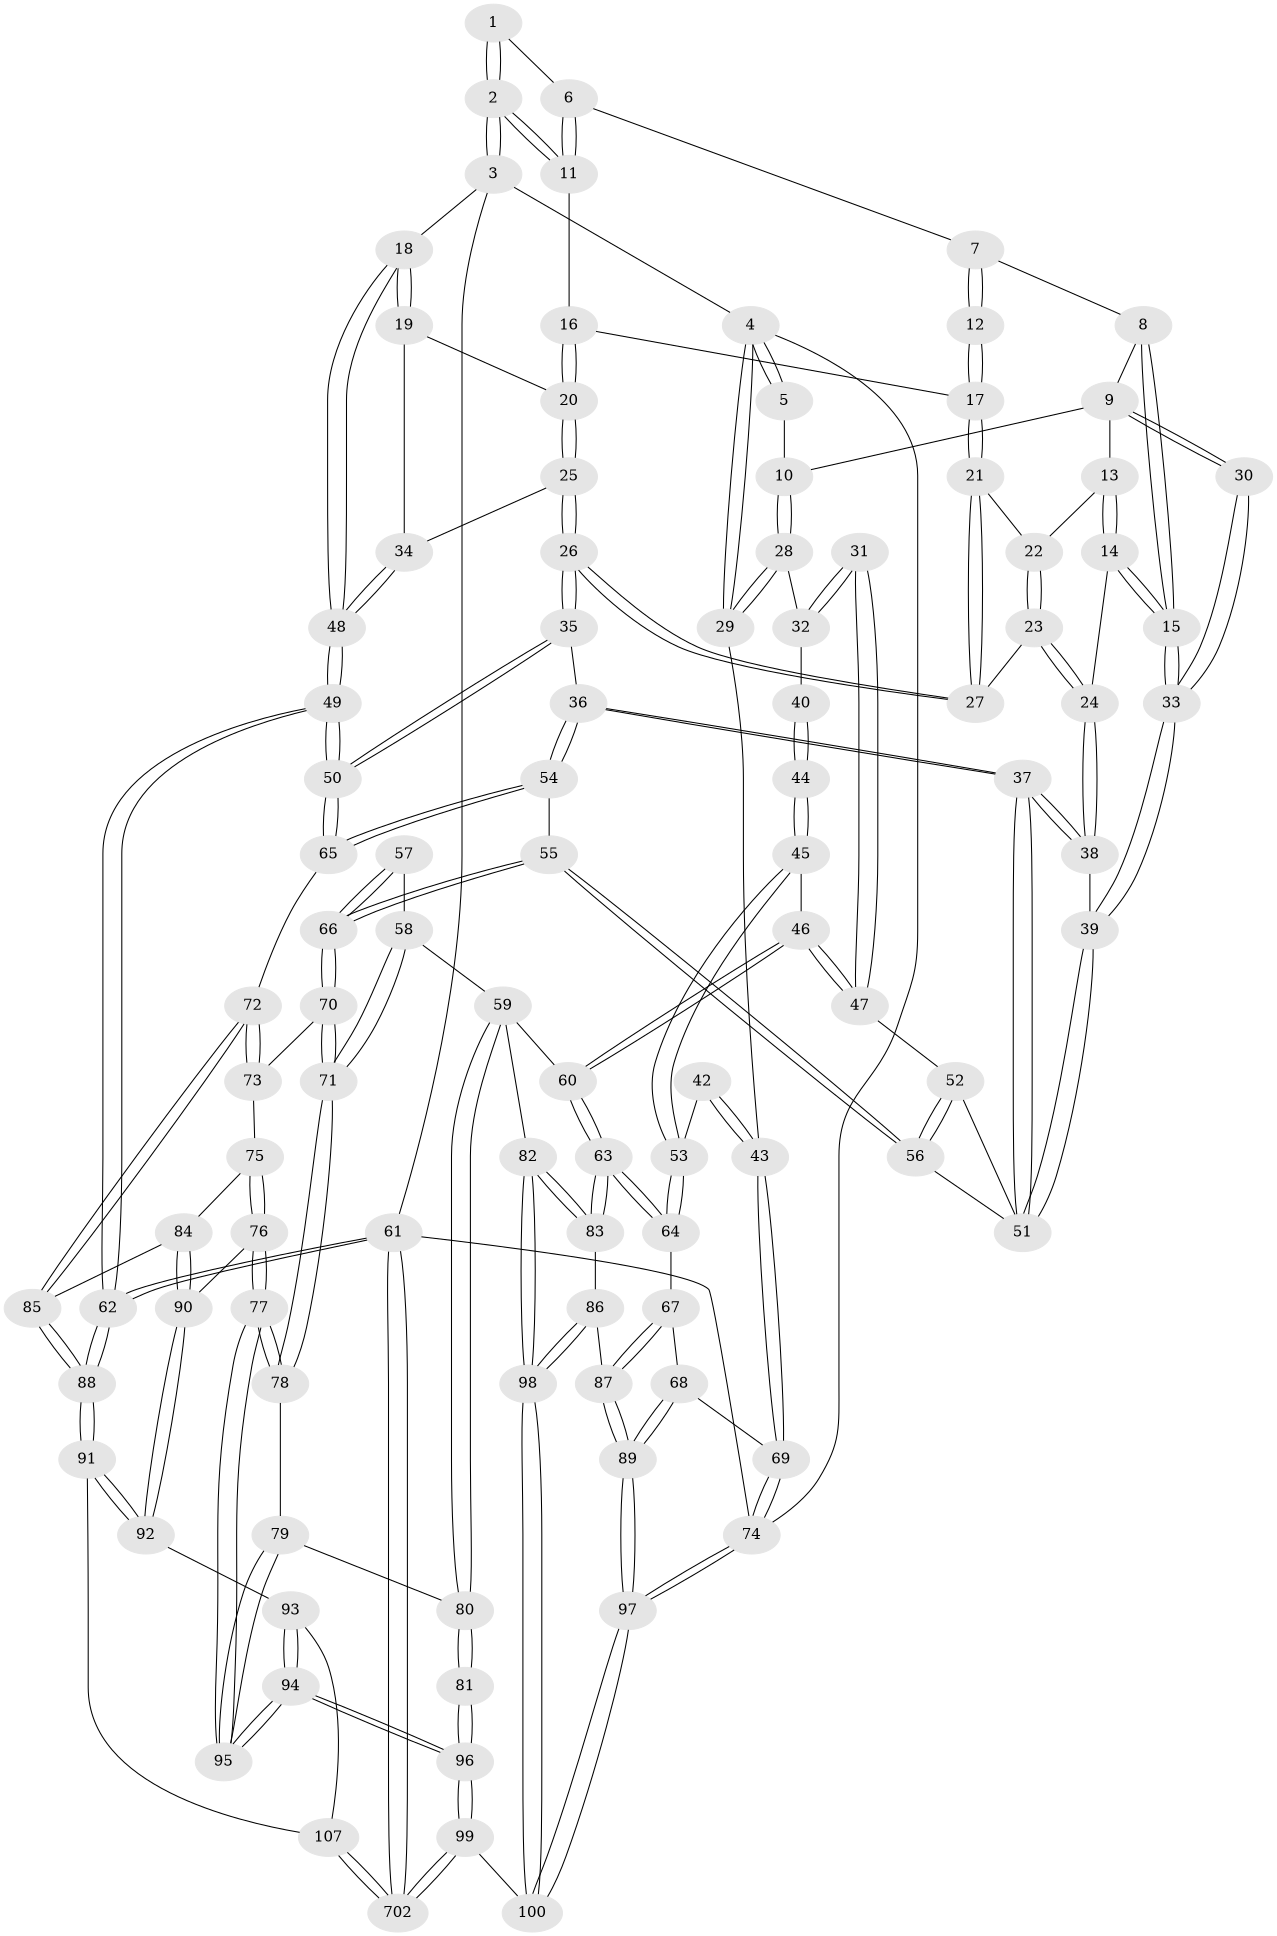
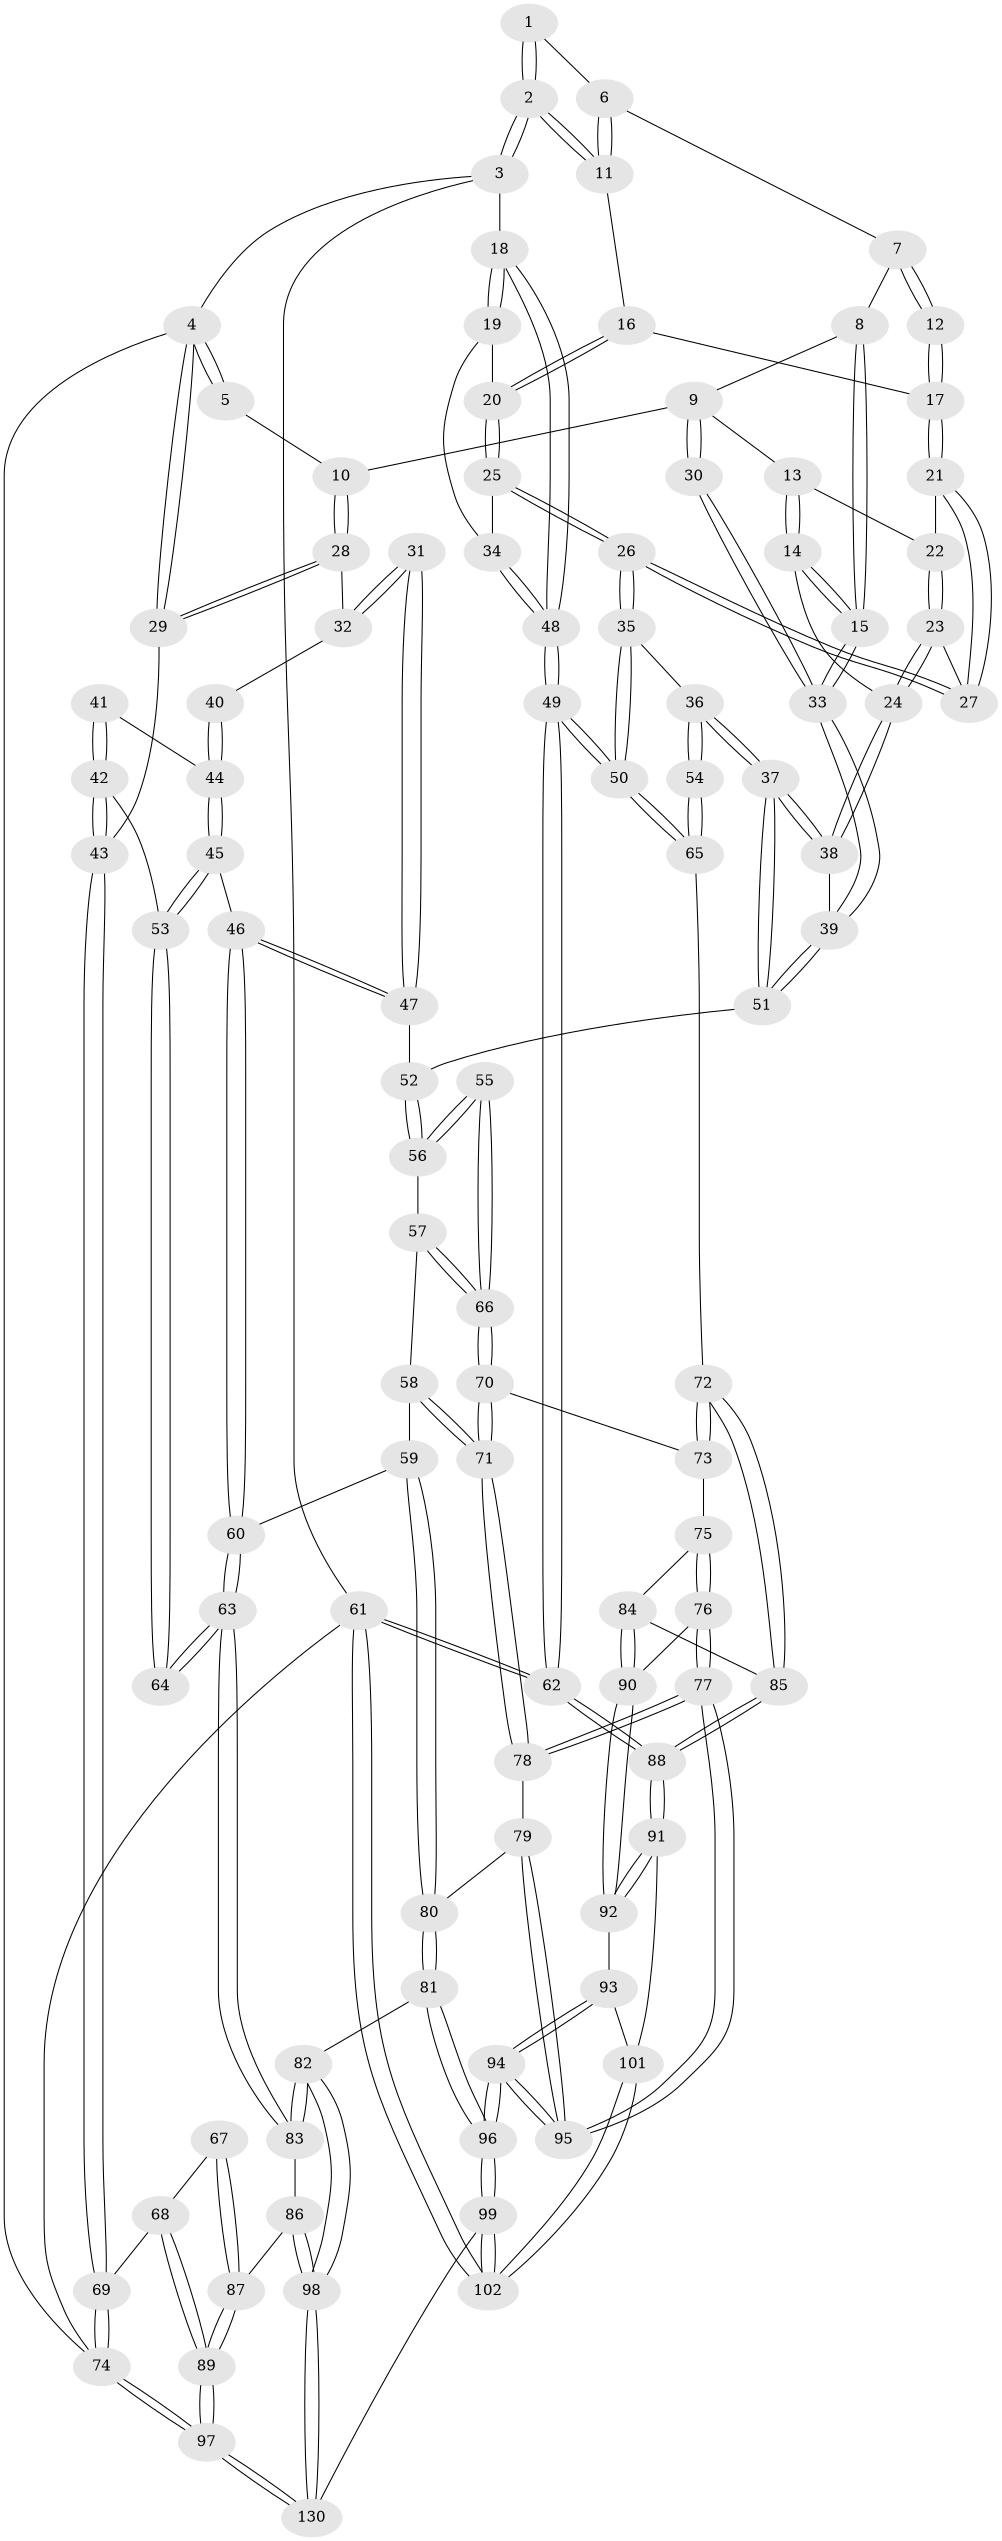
none -> (100, 703)
(549, 817) -> none
(516, 1081) -> (369, 2025)
(969, 1195) -> (418, 1195)
(671, 1269) -> none
(329, 1837) -> (633, 2064)
(398, 1913) -> (488, 2291)
(532, 1913) -> (312, 2518)
